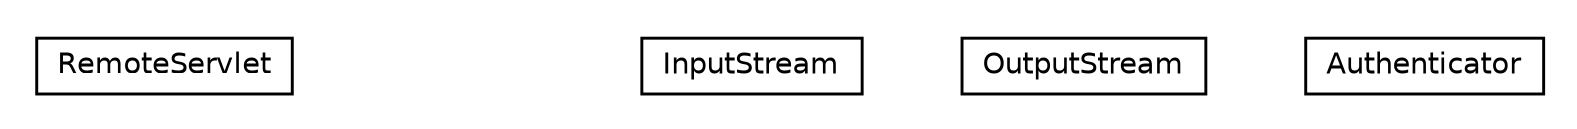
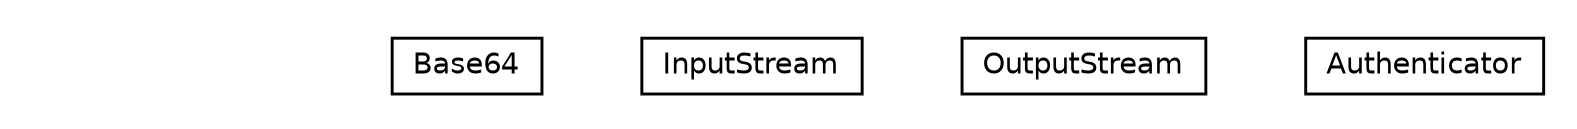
(163, 65) -> none
none -> (466, 65)
